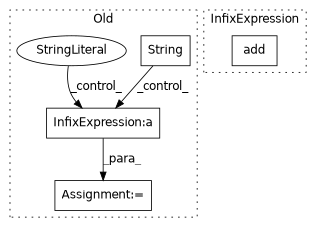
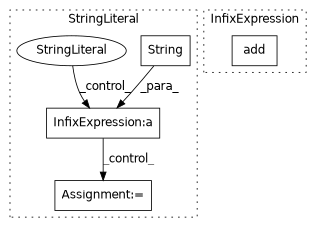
(104, 20) -> (104, 20)
(163, 87) -> (160, 87)
(122, 159) -> (129, 159)
